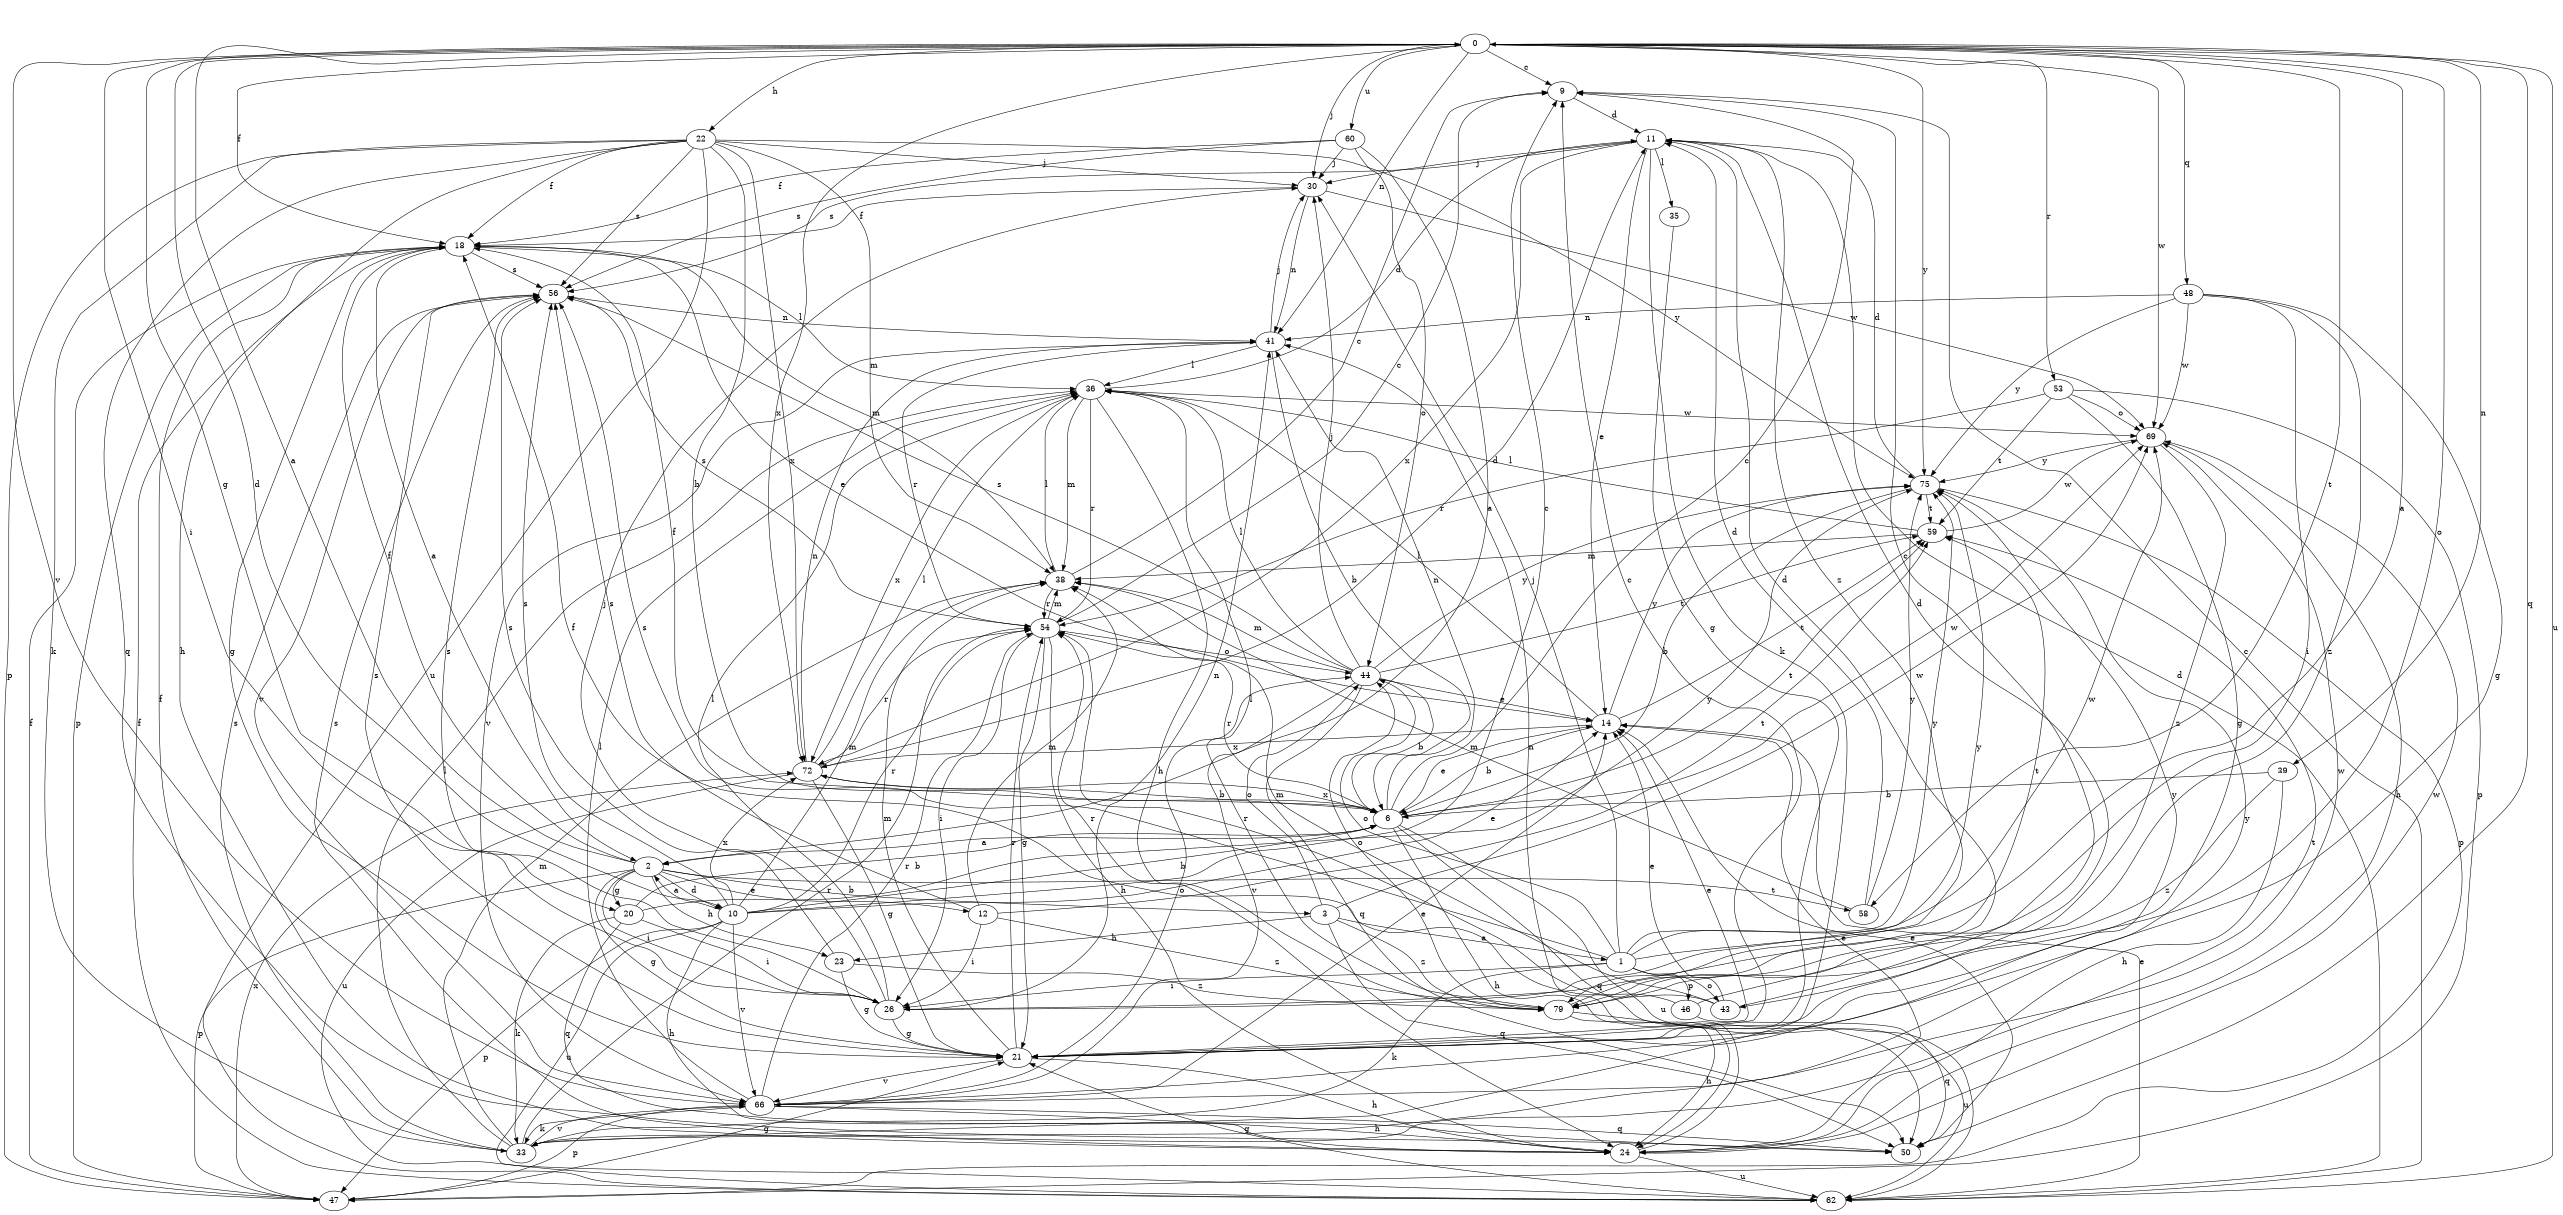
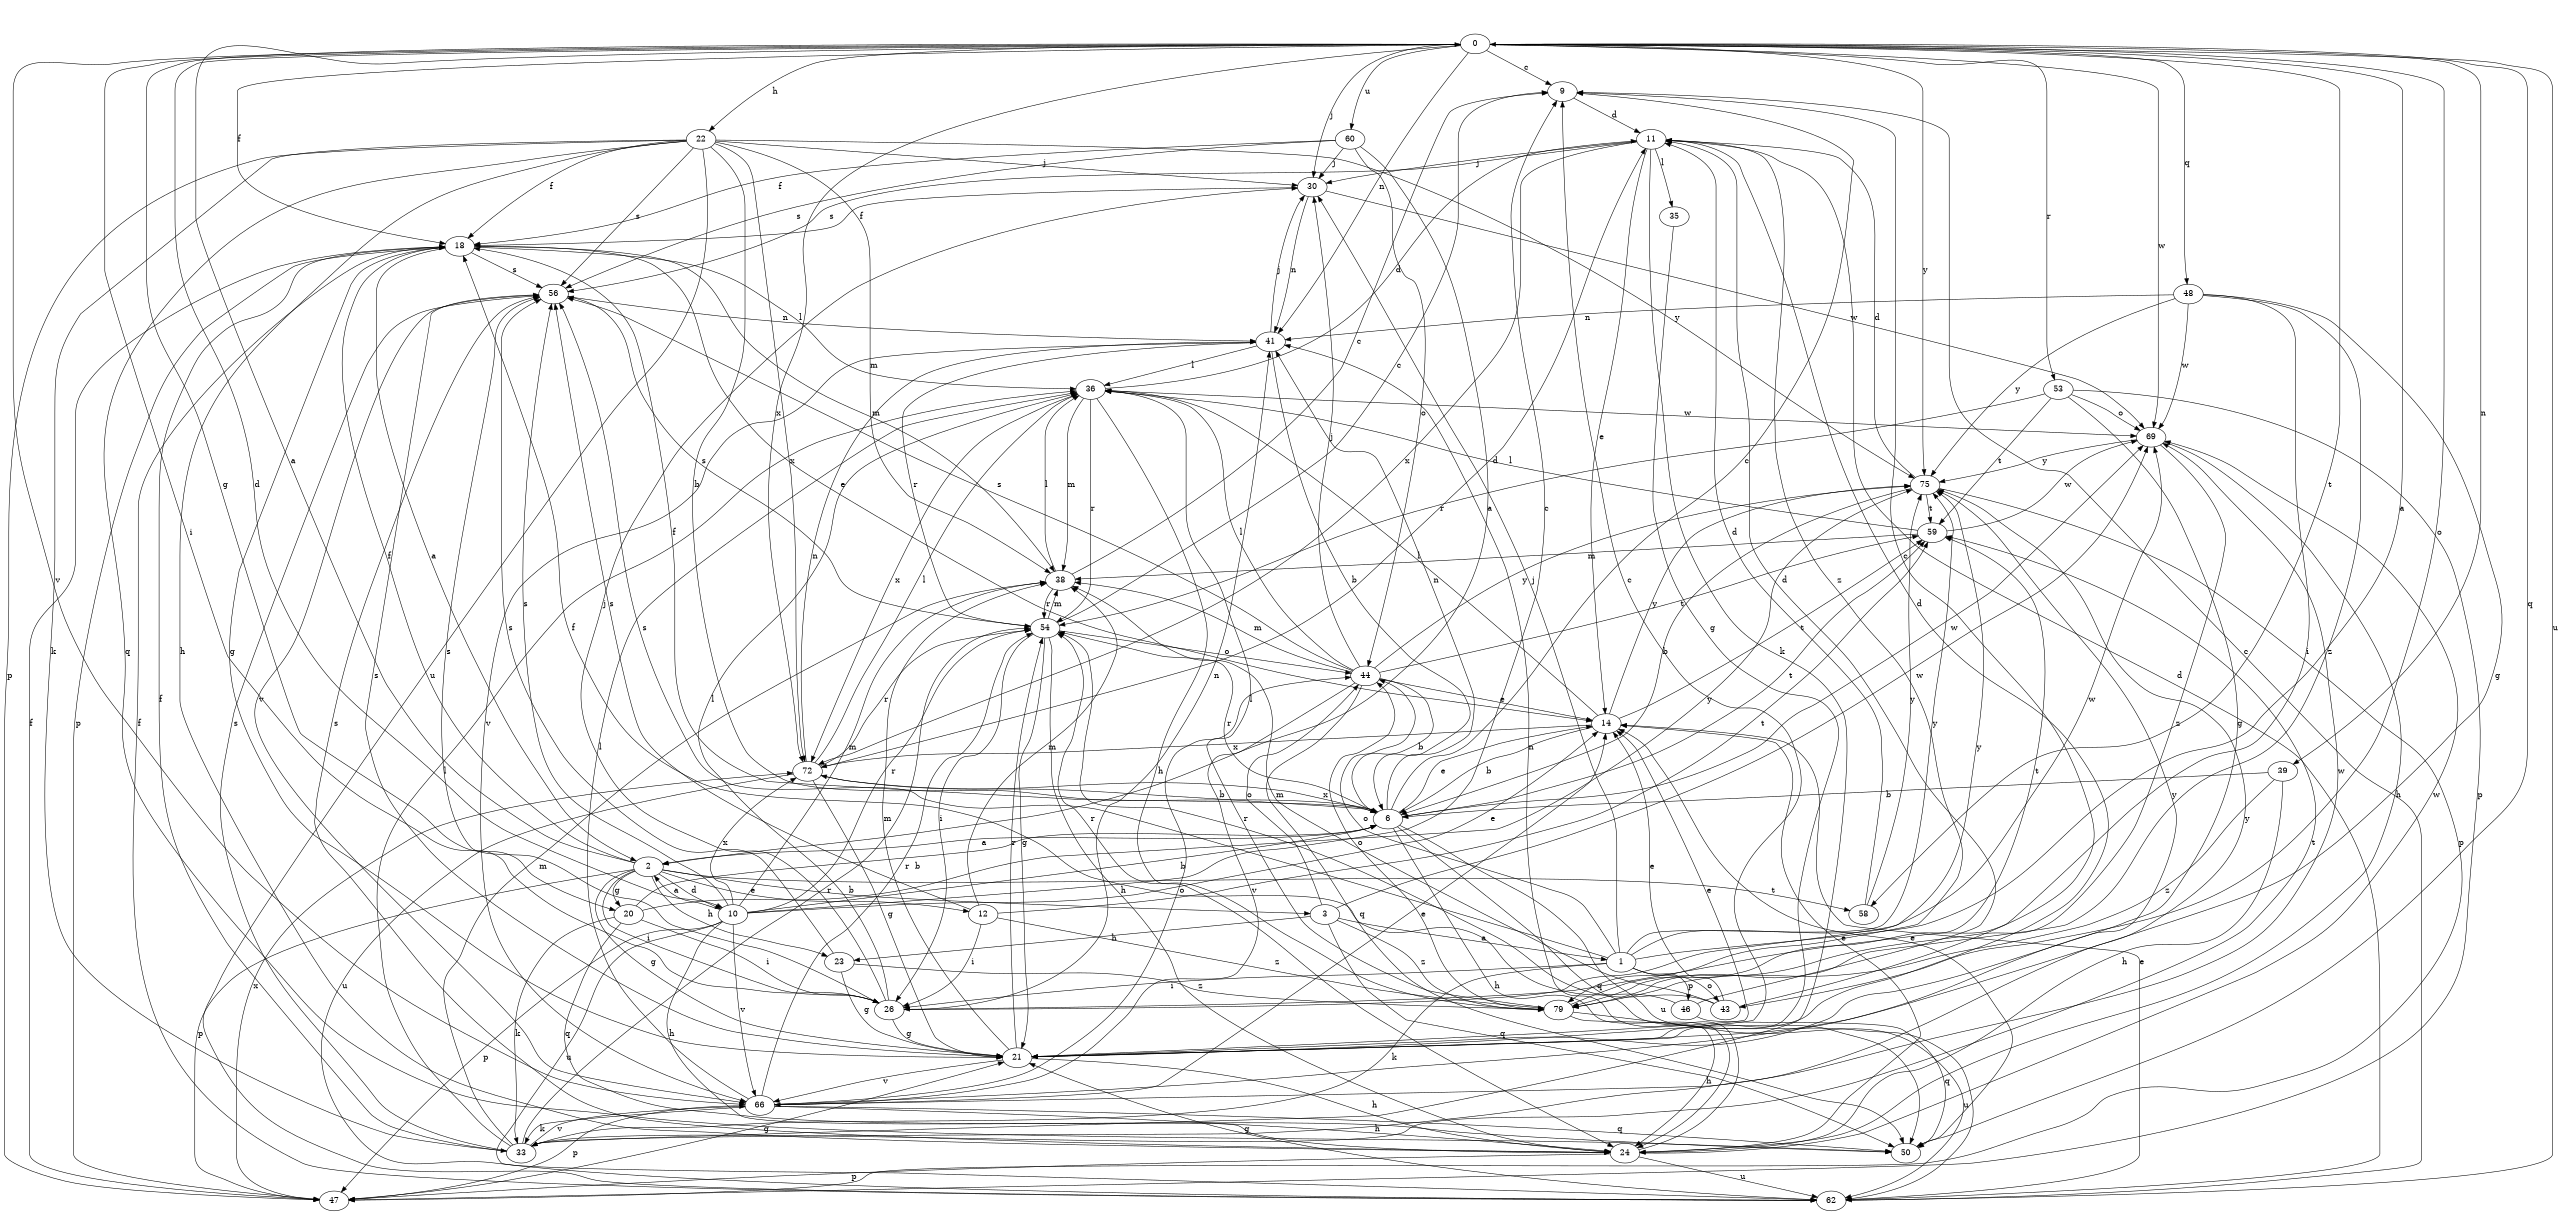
(1502, 765) -> none
none -> (794, 1175)
